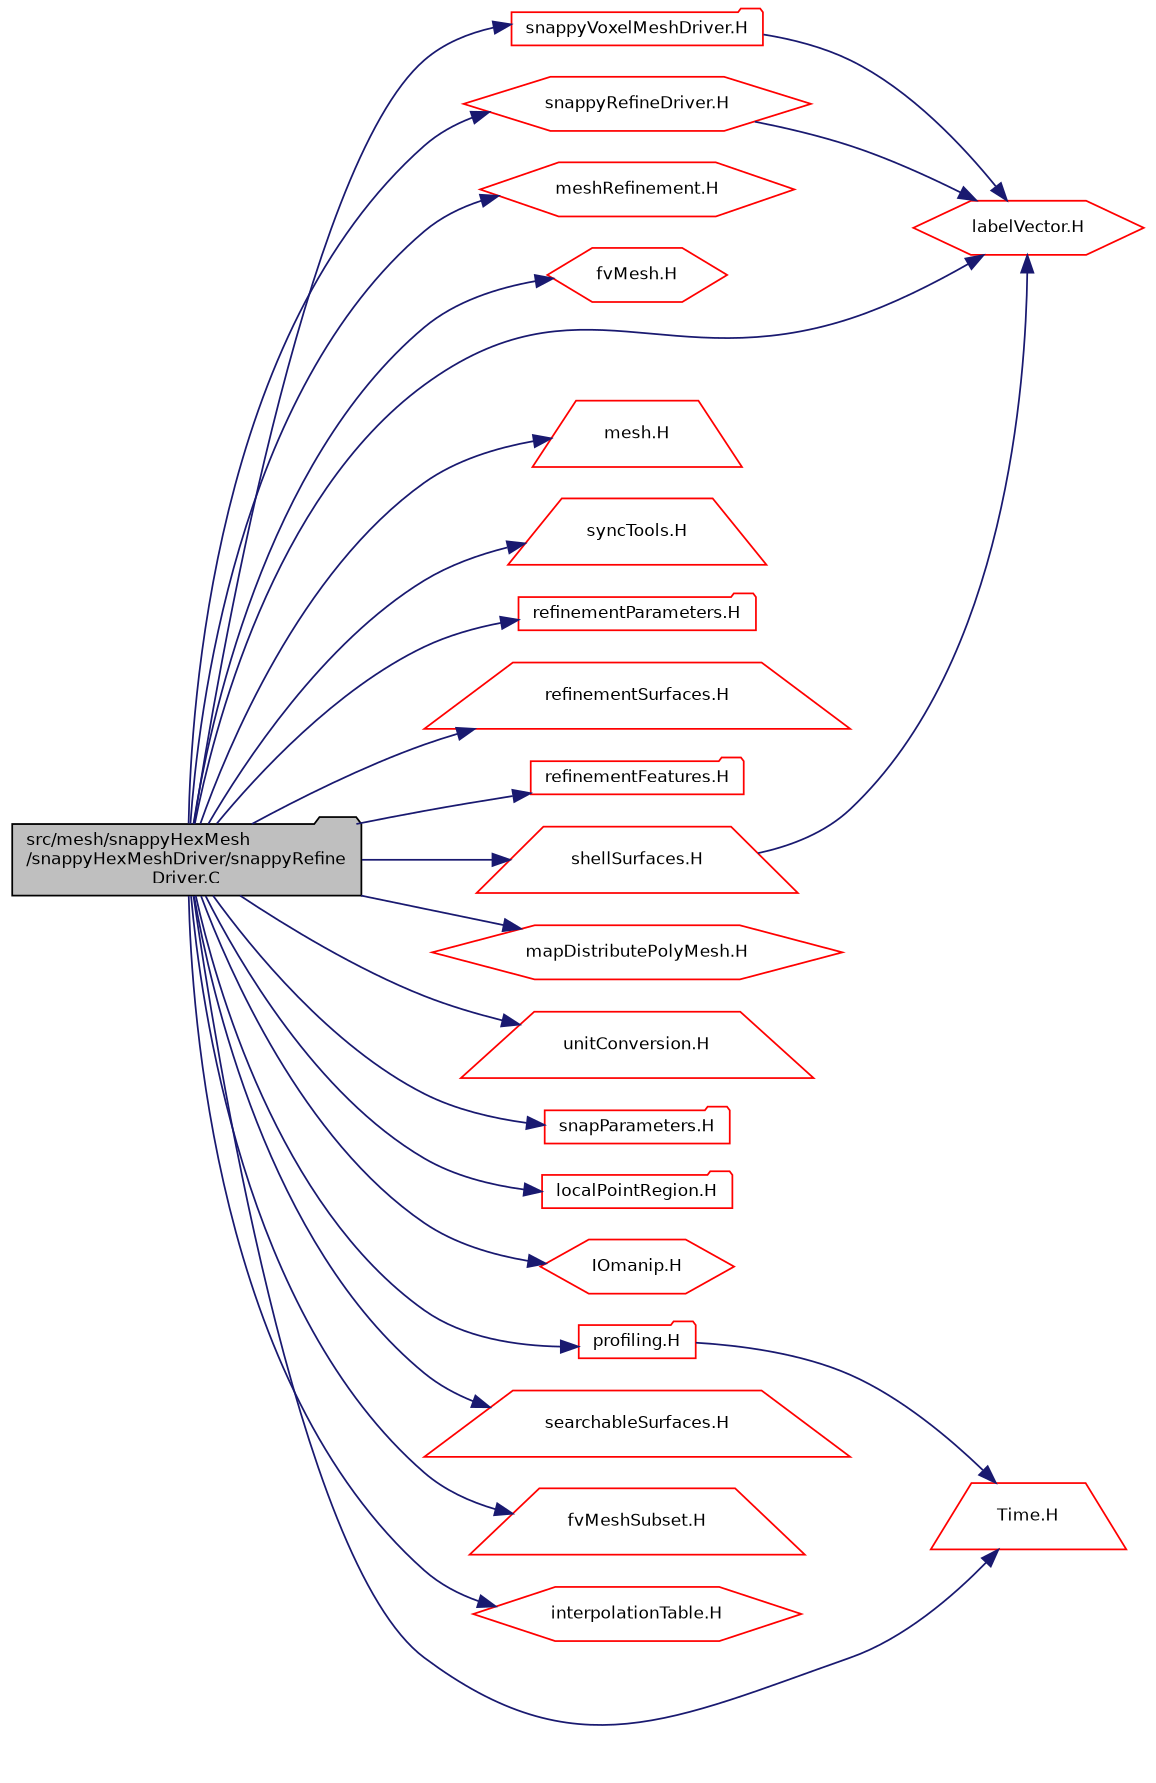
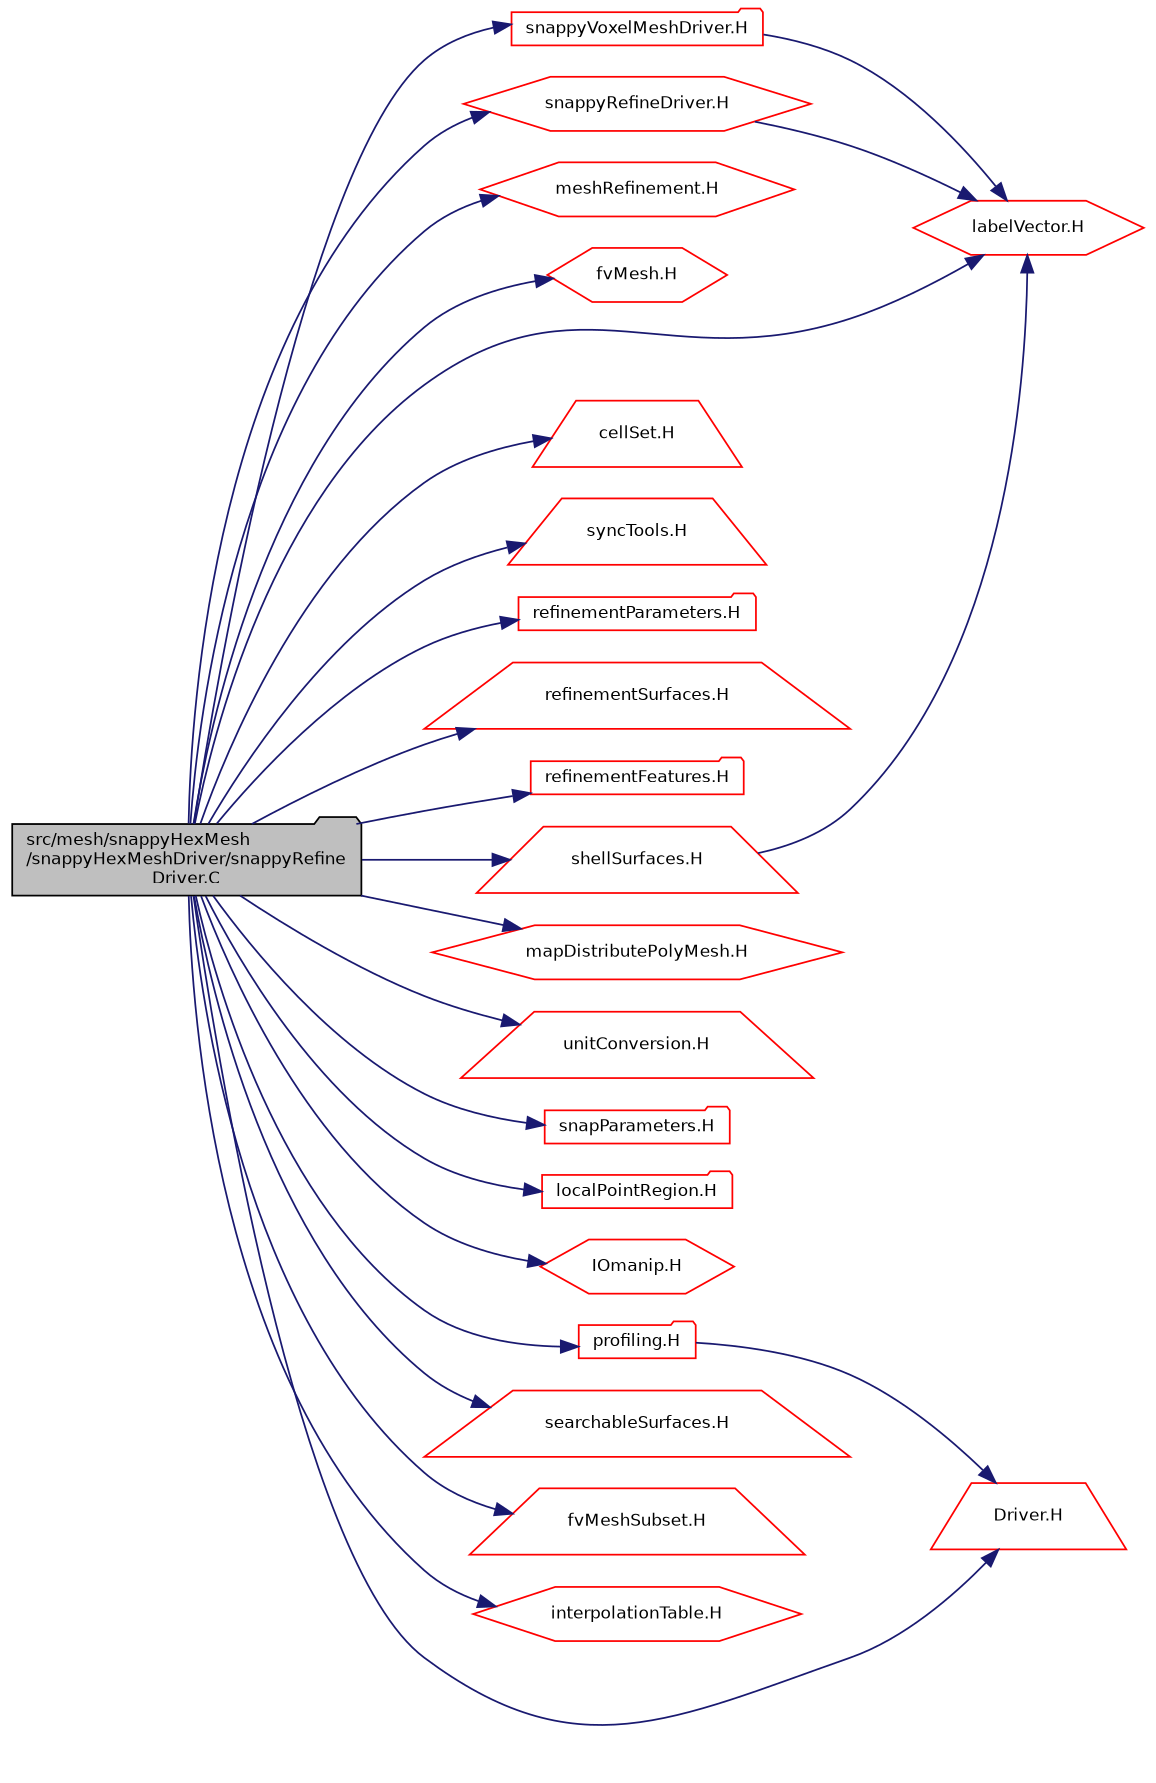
(637, 434) -> (637, 434)
(1029, 1516) -> (1029, 1516)
